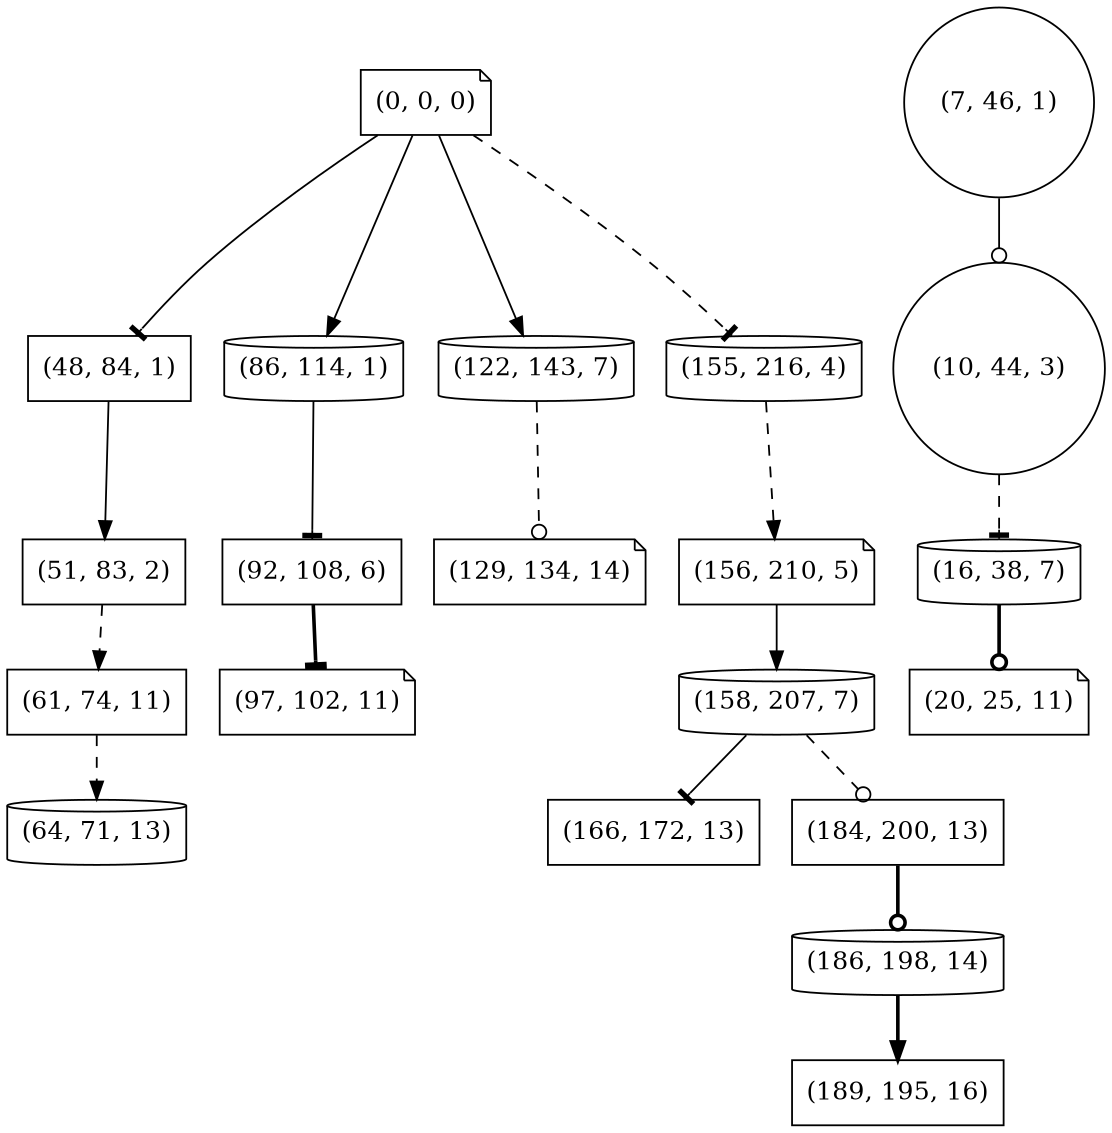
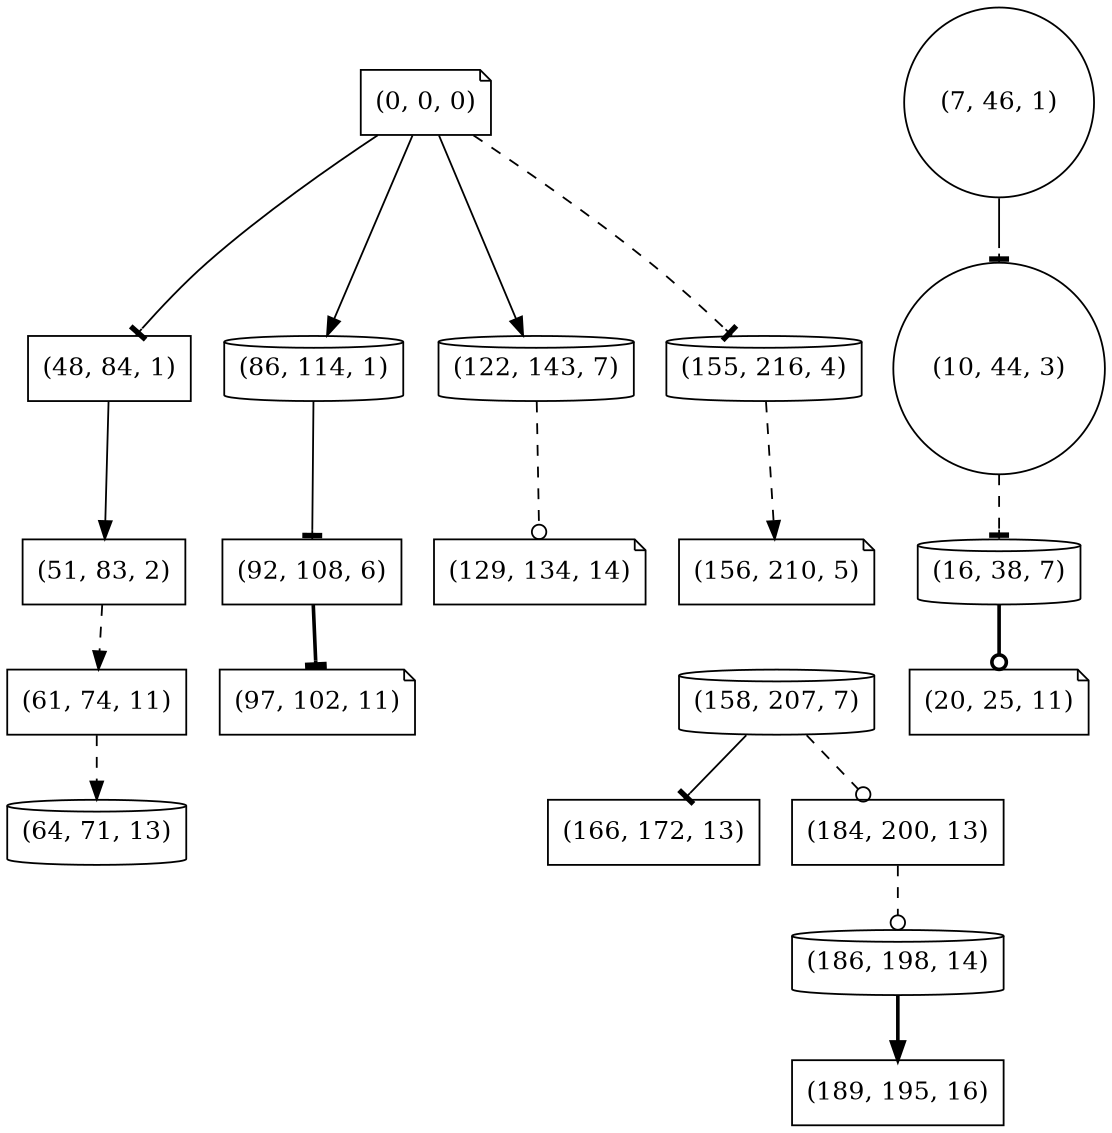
(999, 223) -> (999, 223)
(777, 628) -> none
(898, 890) -> (898, 890)
